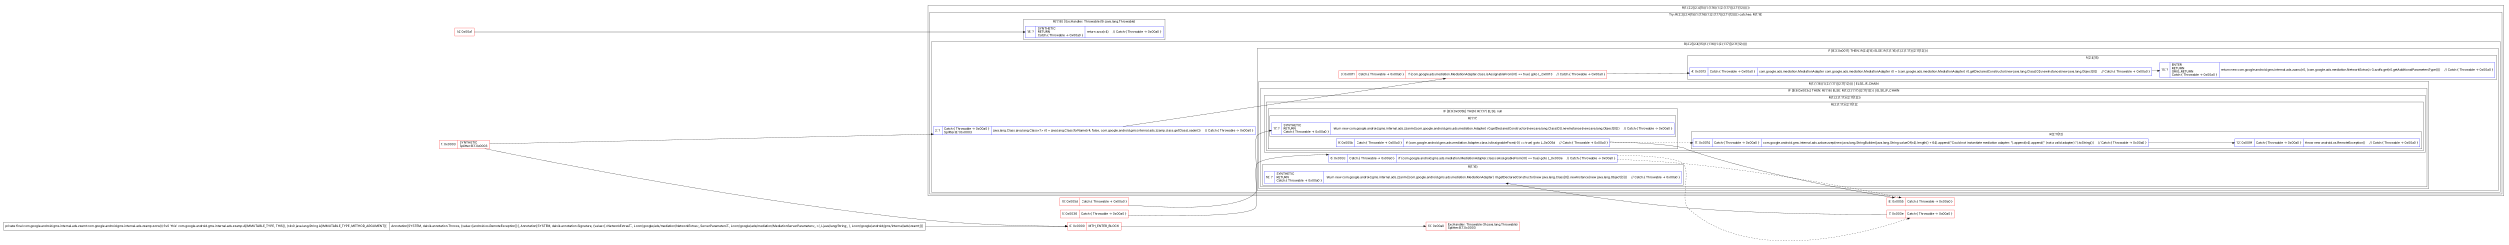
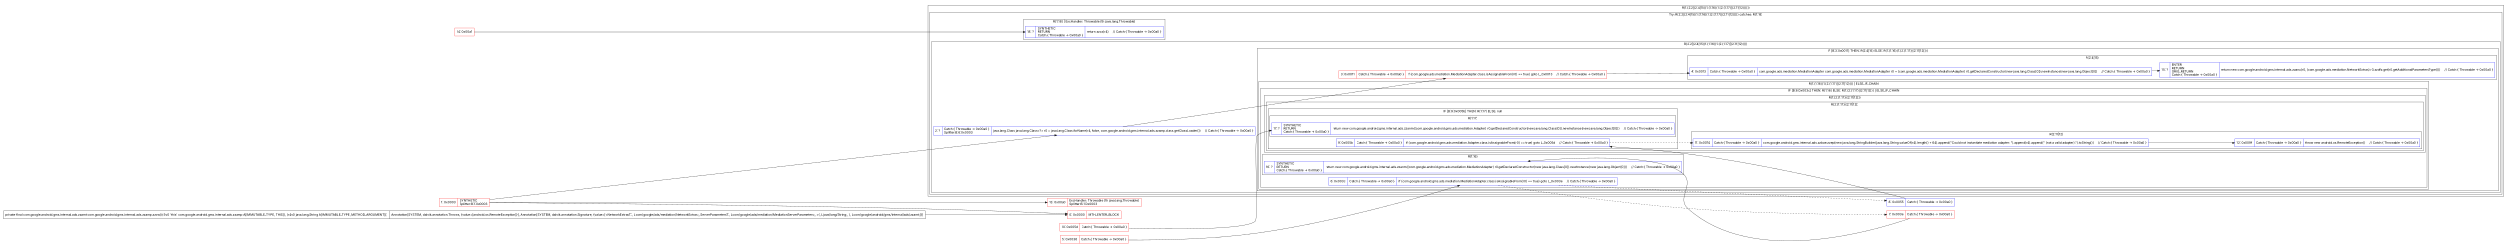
(958, 132) -> (958, 132)
(1751, 168) -> (1760, 166)
(1921, 202) -> (1921, 202)
(1272, 226) -> (767, 202)
